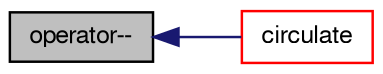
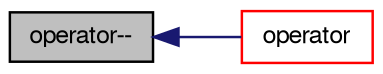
(307, 37) -> (307, 37)
